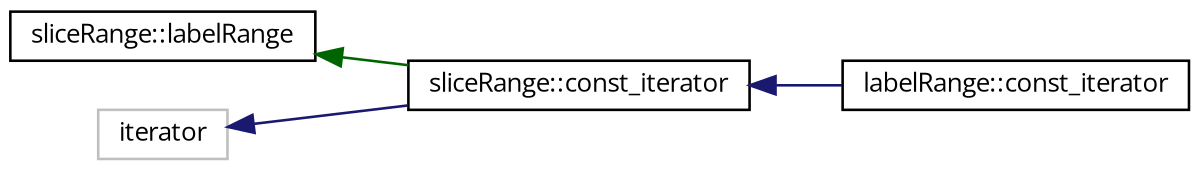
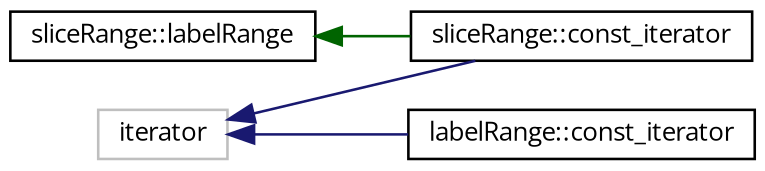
(809, 85) -> (331, 134)
